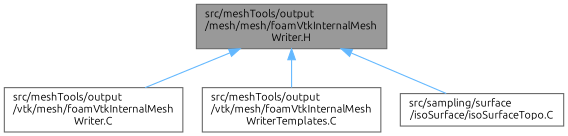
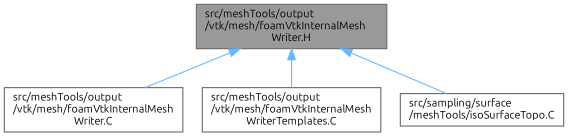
(292, 27) -> (292, 27)
(482, 110) -> (482, 110)
